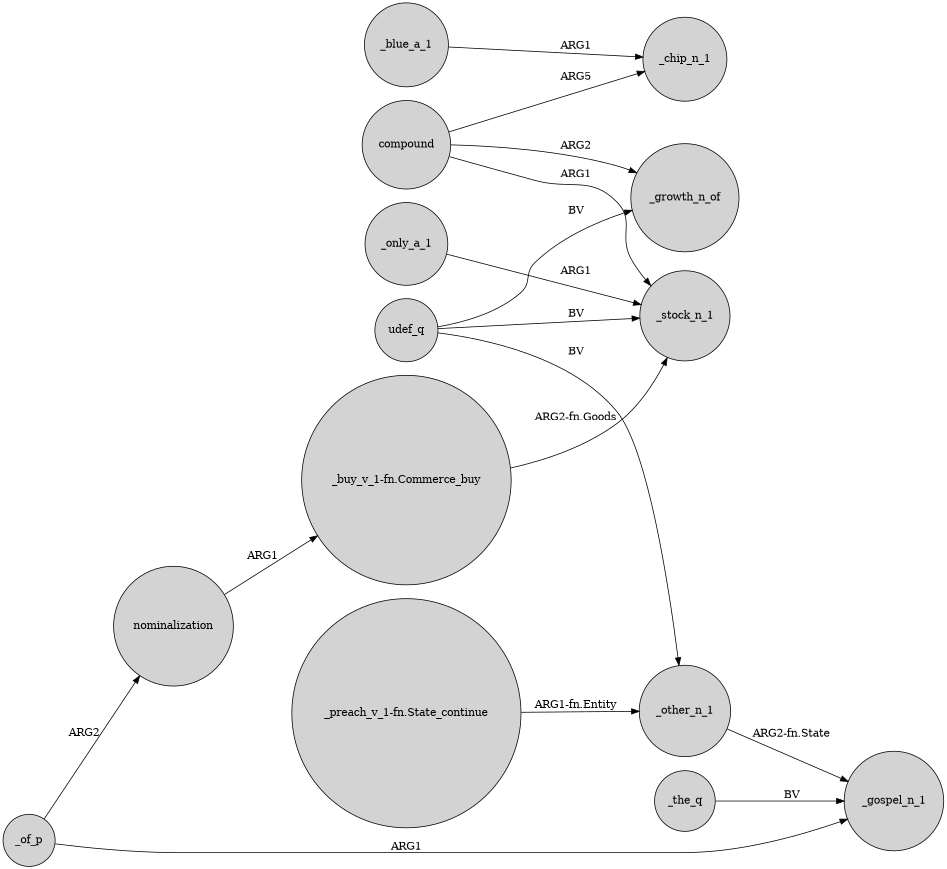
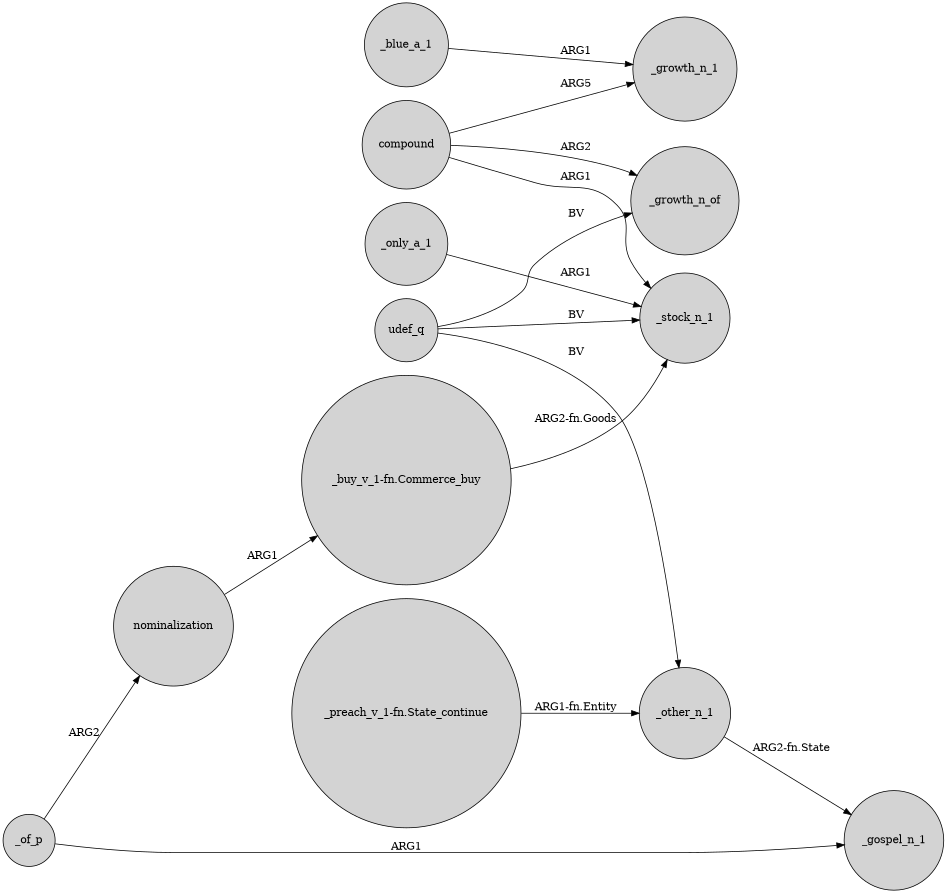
(685, 59) -> (685, 69)
(685, 801) -> none
